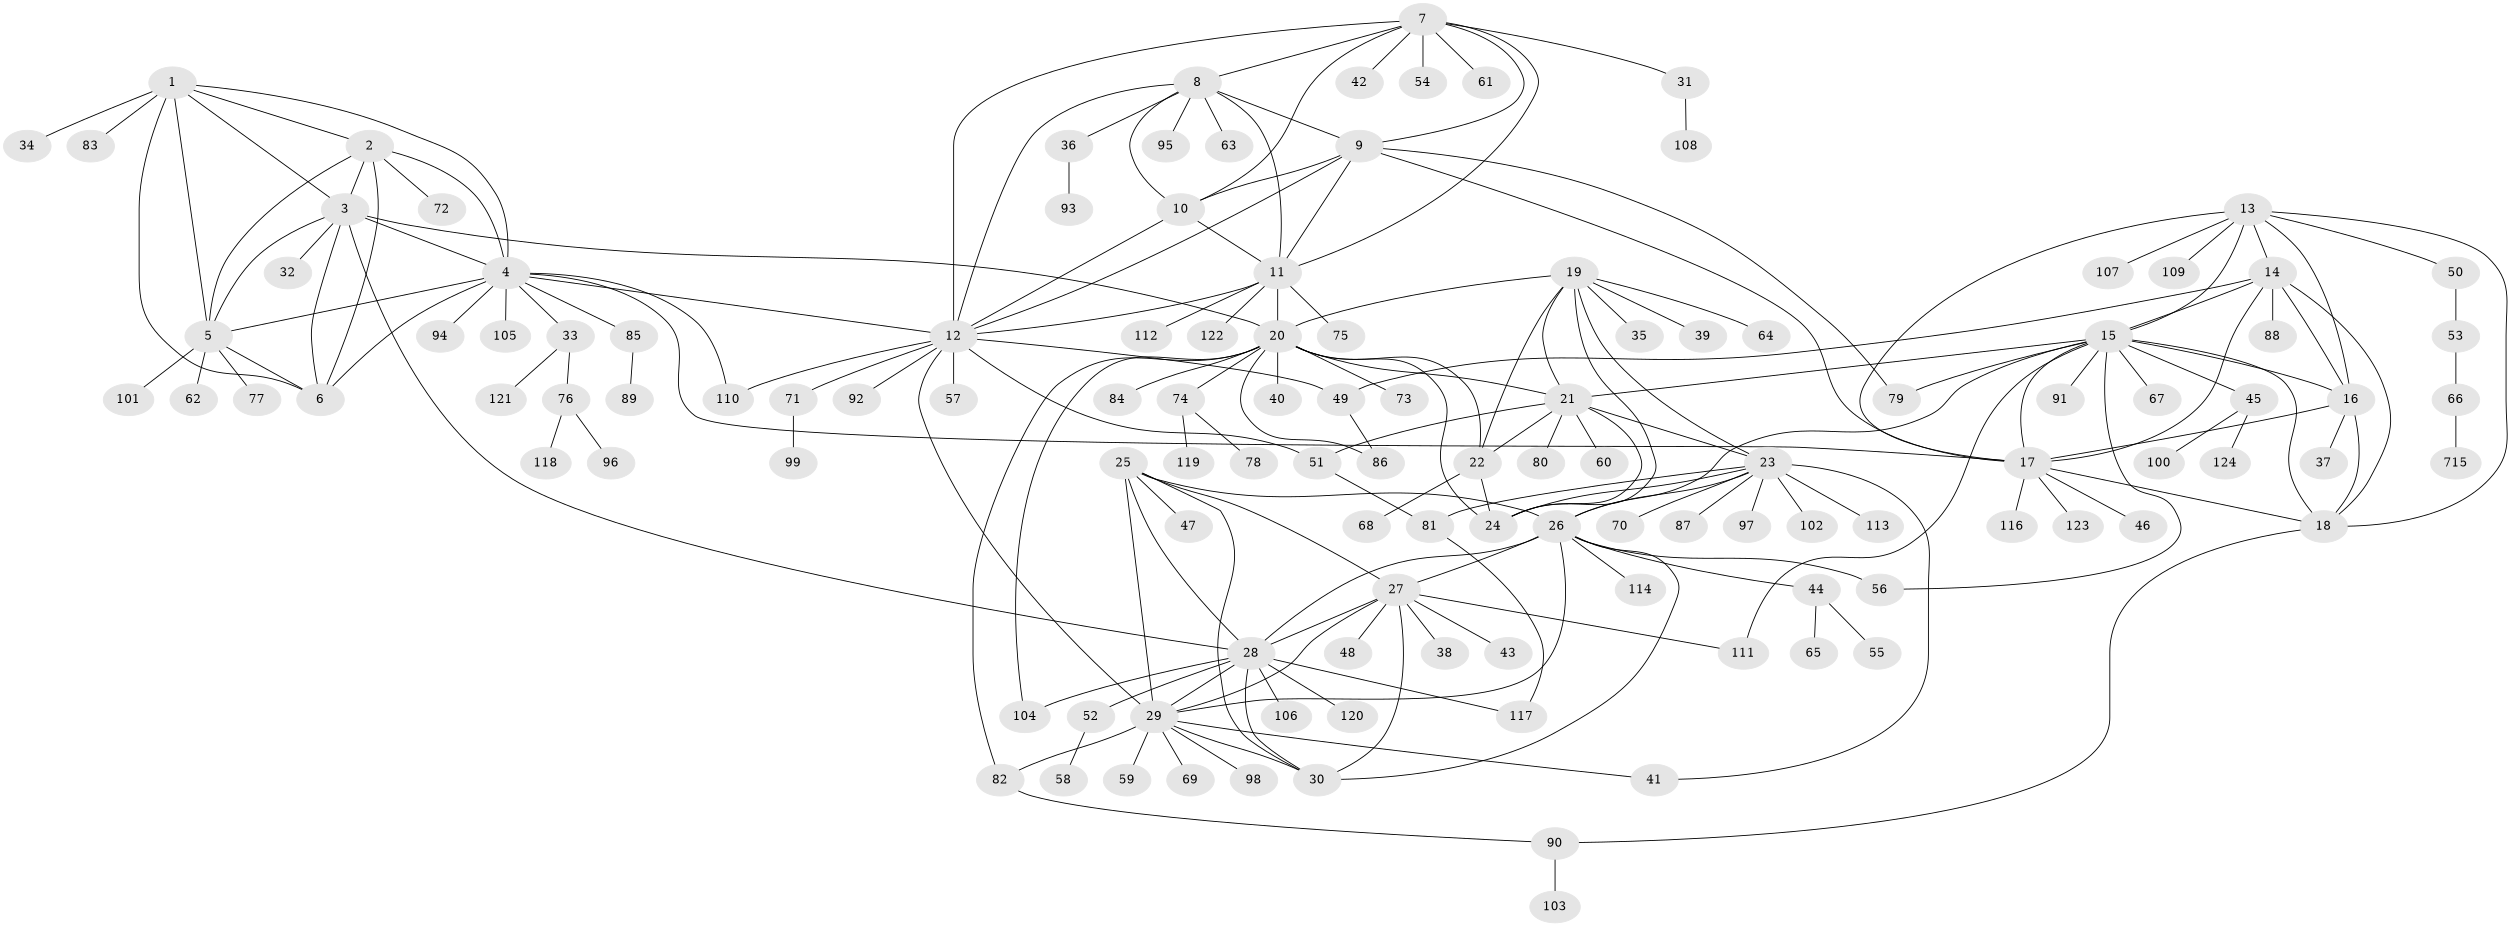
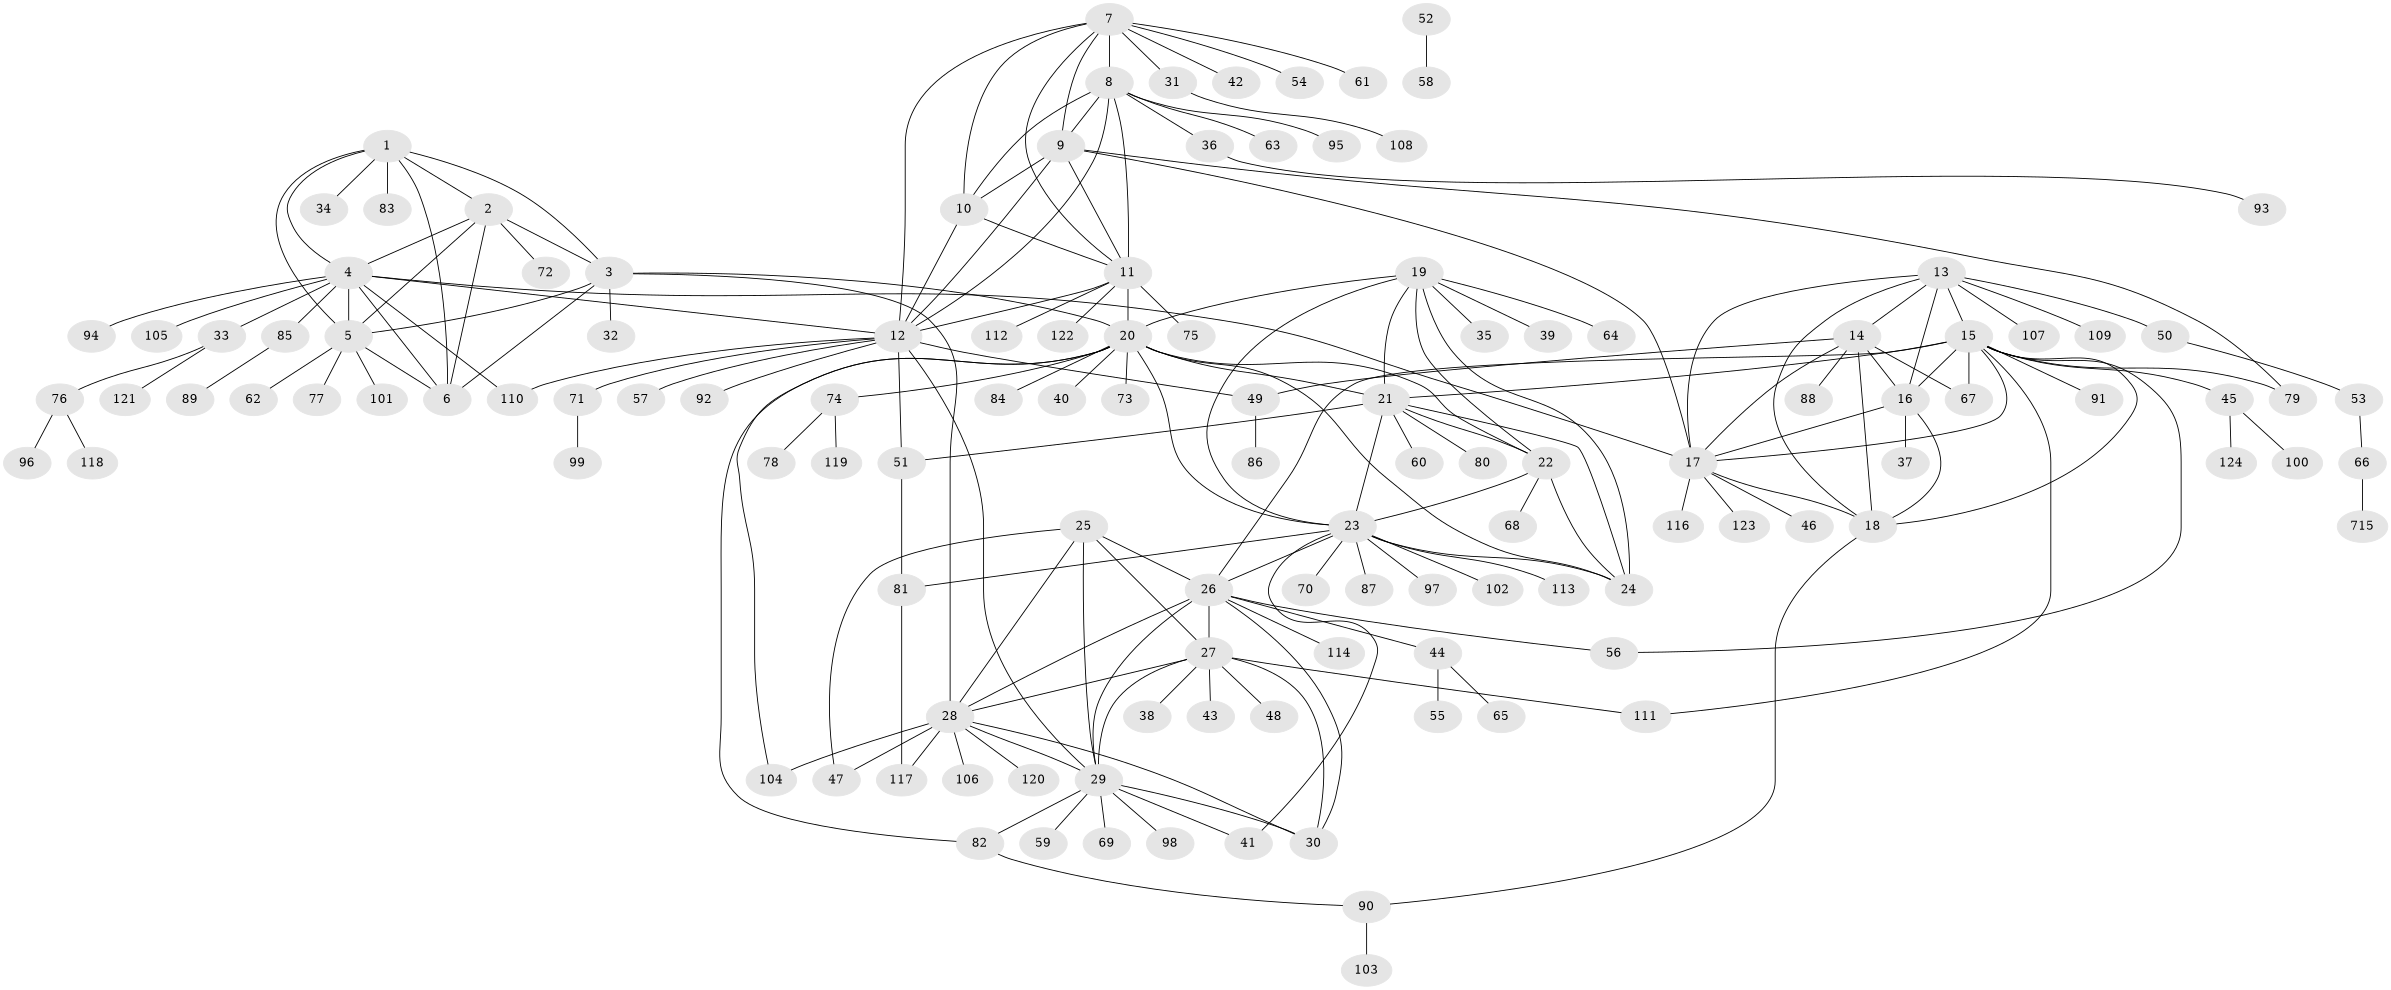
(426, 241) -> none
(2201, 302) -> (1909, 366)
(1266, 433) -> (1196, 480)
none -> (1452, 500)
(1222, 613) -> none
(1169, 683) -> (893, 748)
